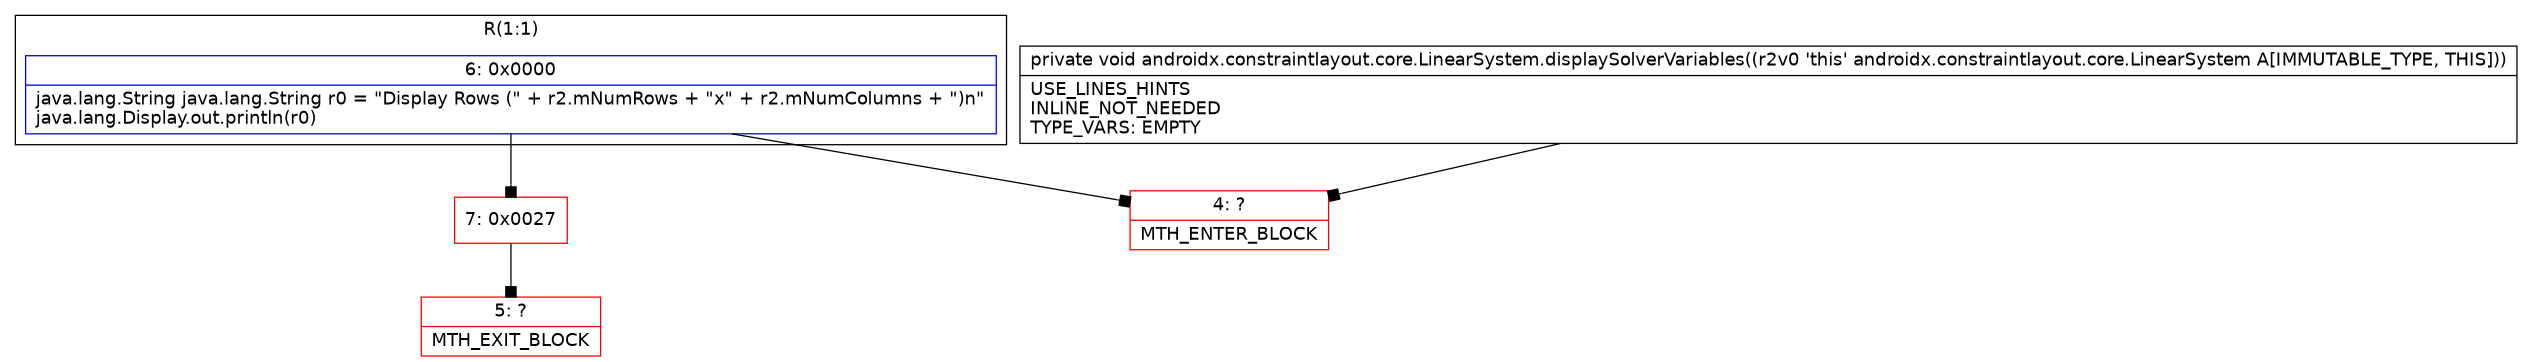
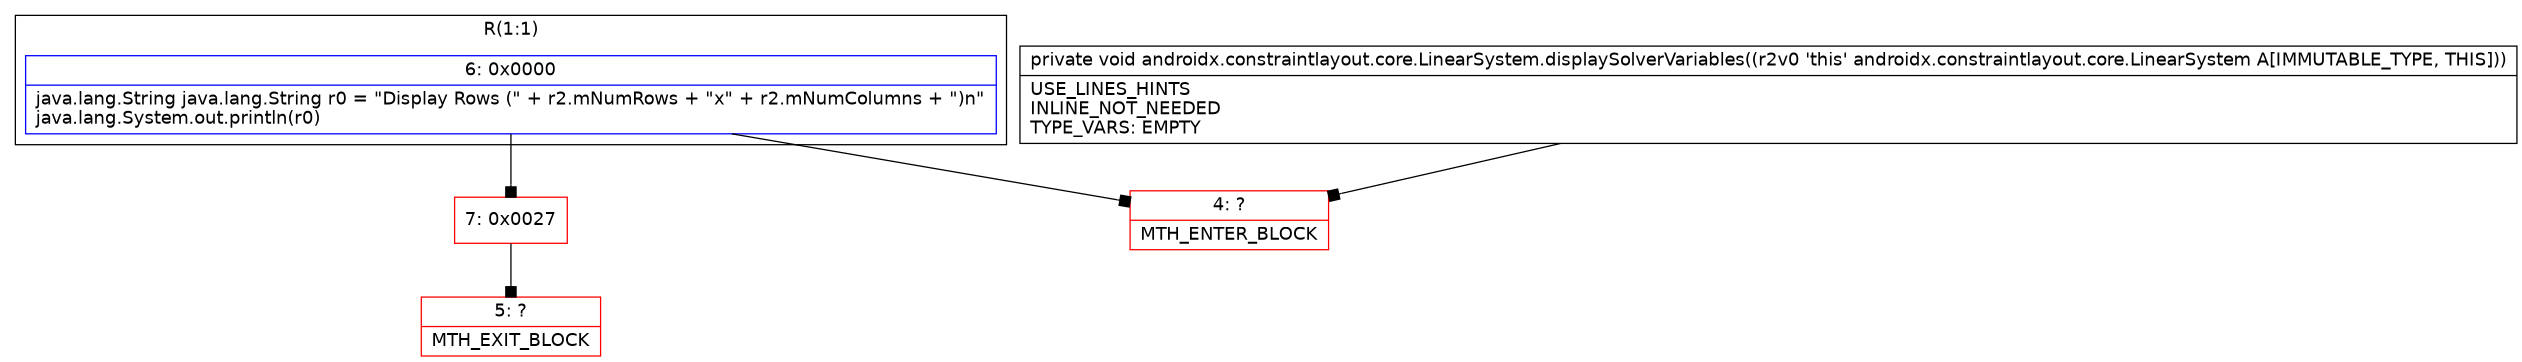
(177, 118) -> (179, 118)
